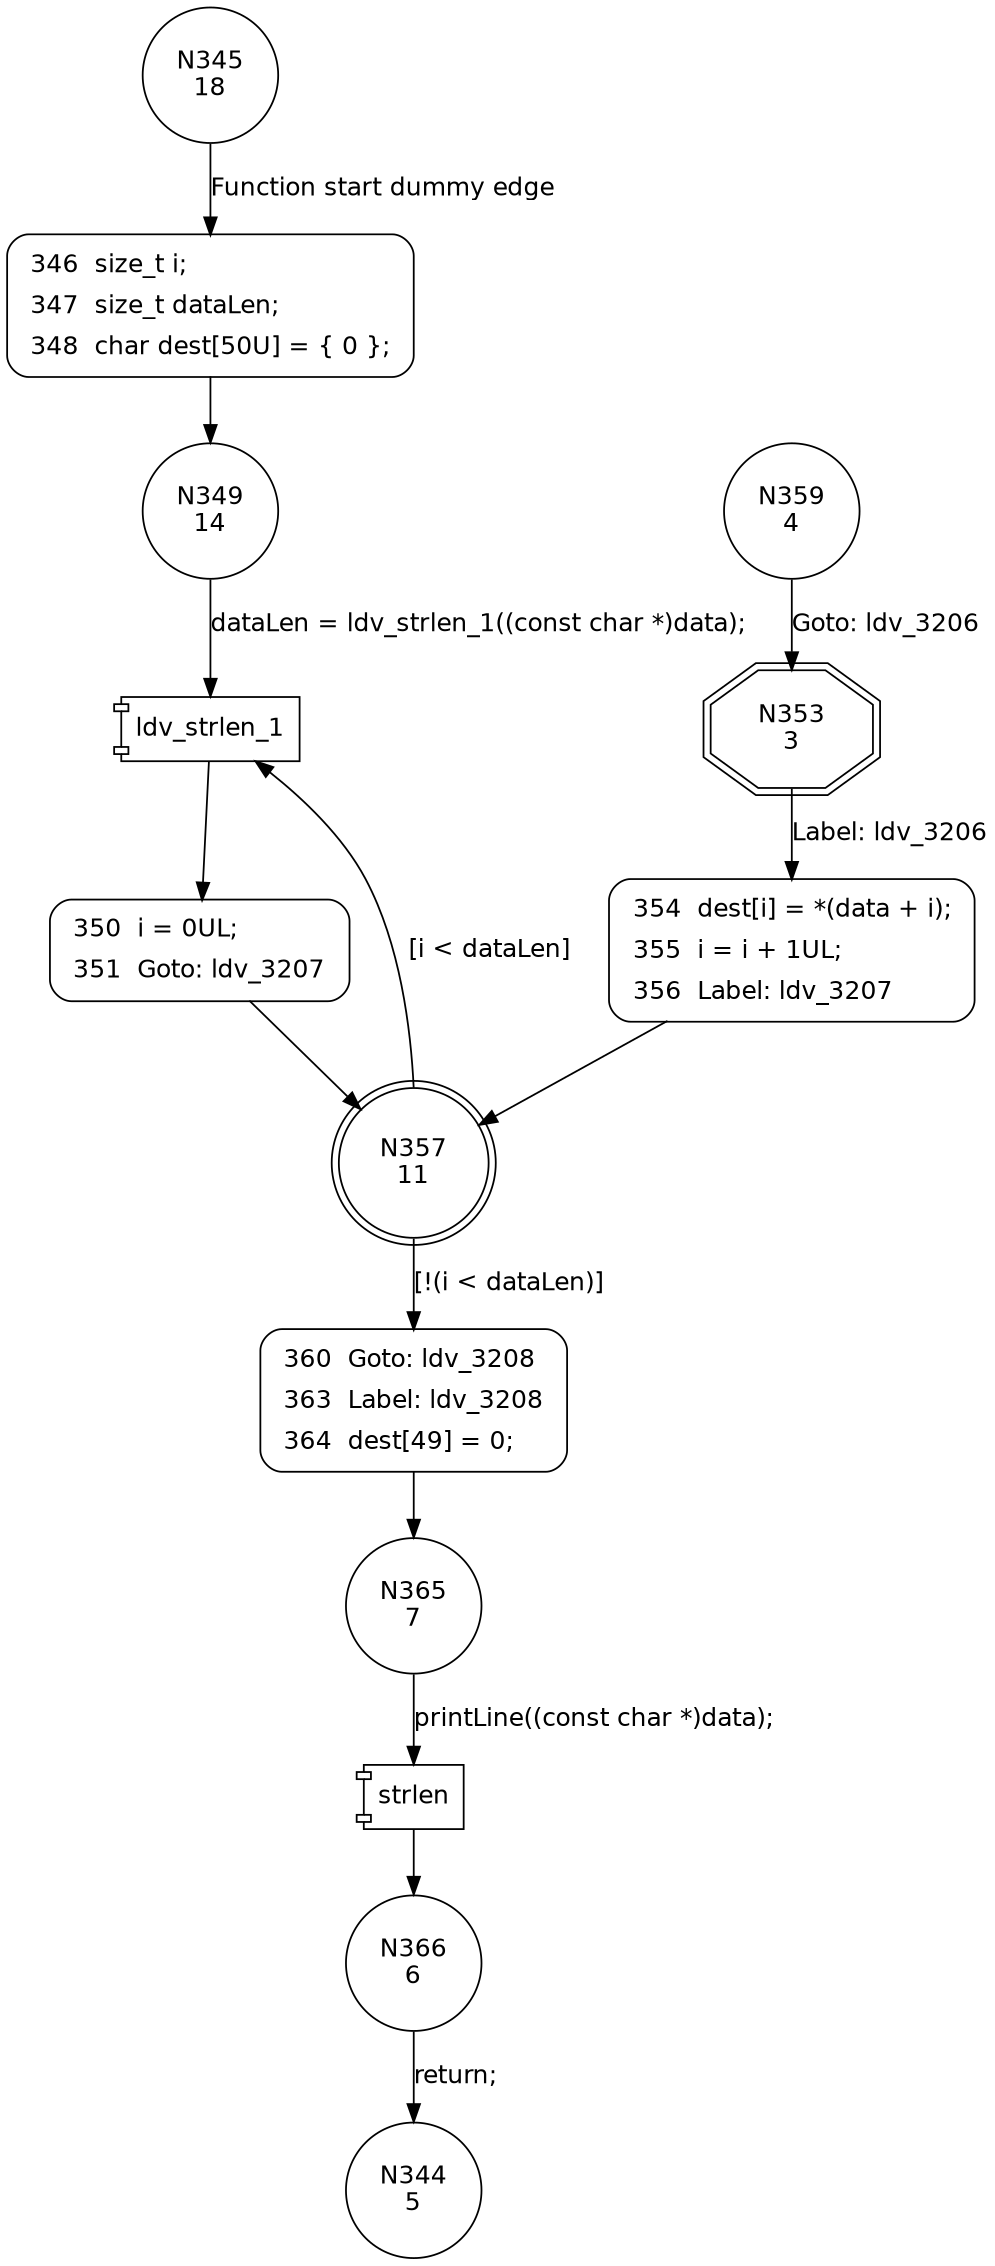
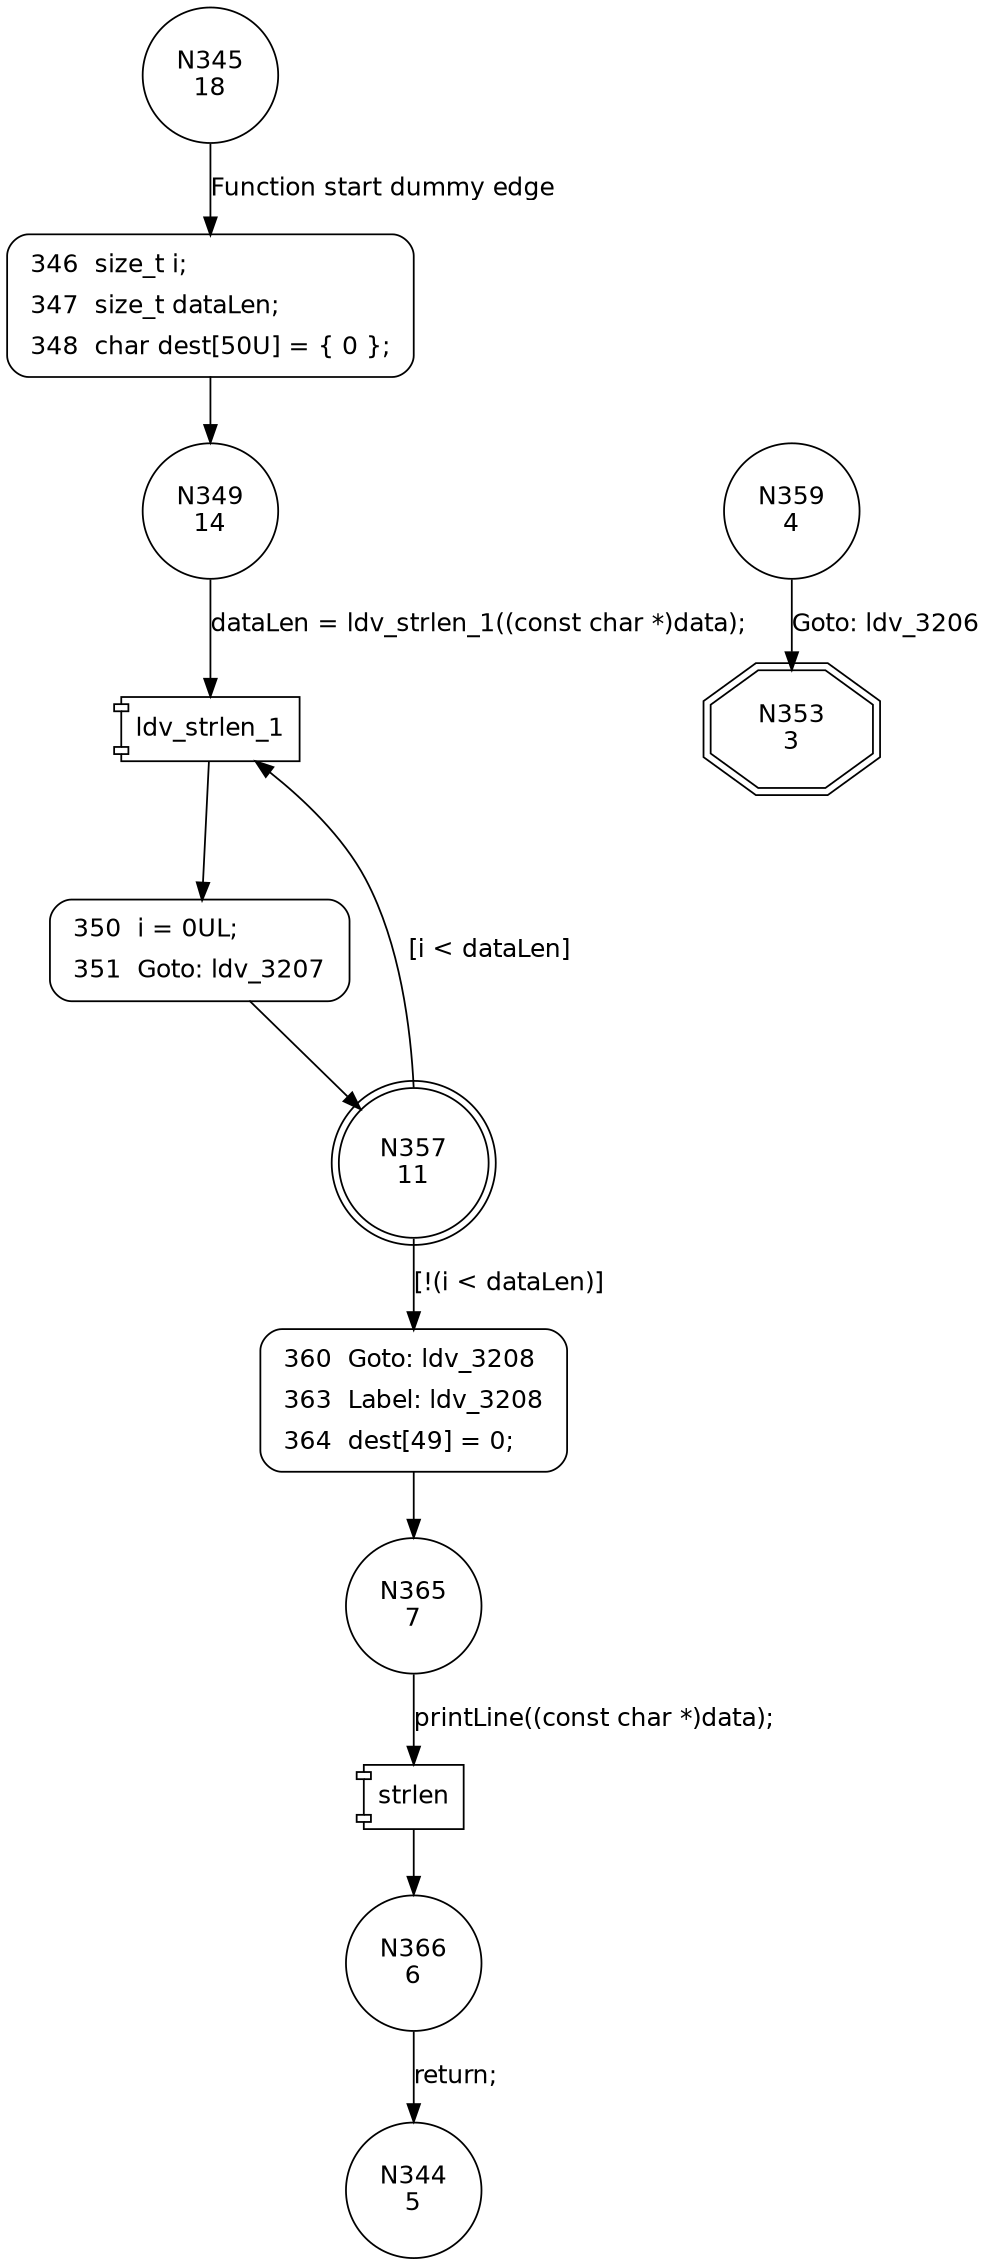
(792, 950) -> none
